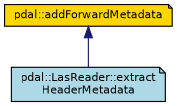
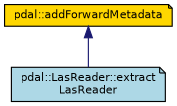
(88, 84) -> (88, 84)
